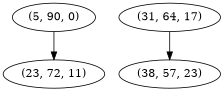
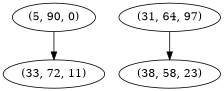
(170, 17) -> (170, 17)
(54, 74) -> (54, 74)
(170, 74) -> (170, 74)
